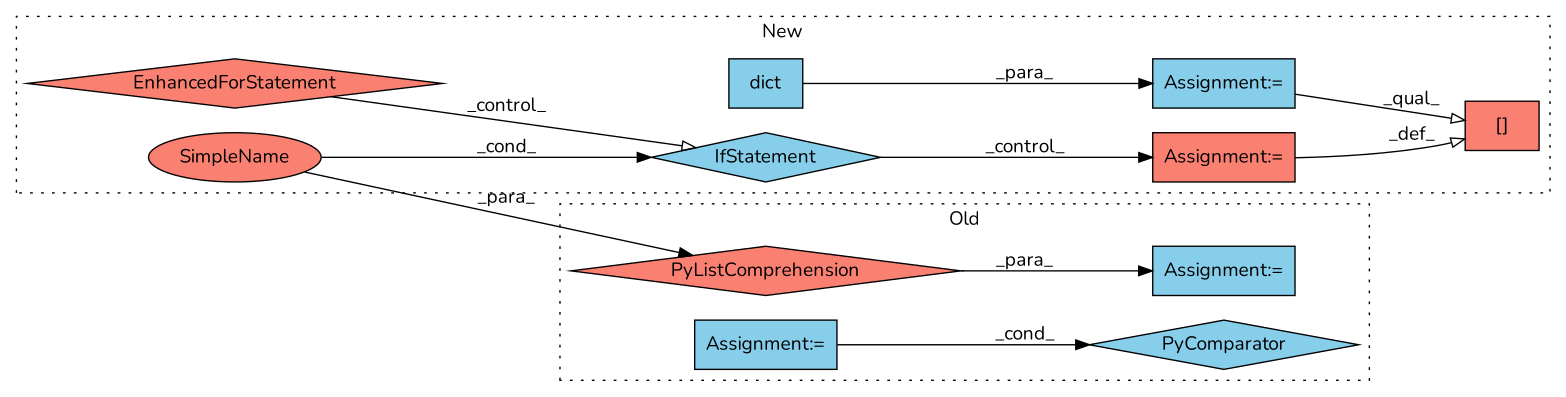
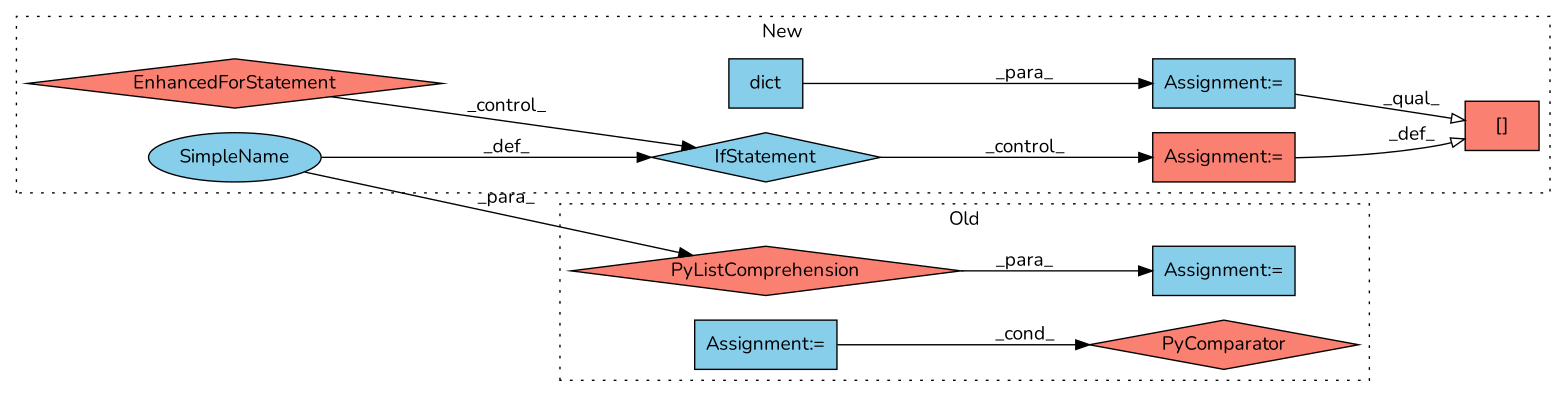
(507, 121) -> (507, 121)
(507, 147) -> (507, 147)
(235, 157) -> (235, 157)
(1224, 345) -> (1224, 345)
